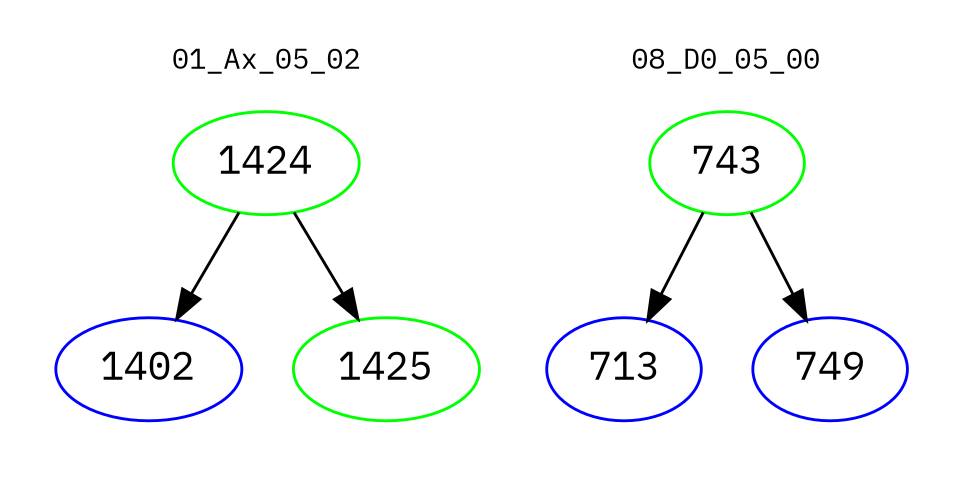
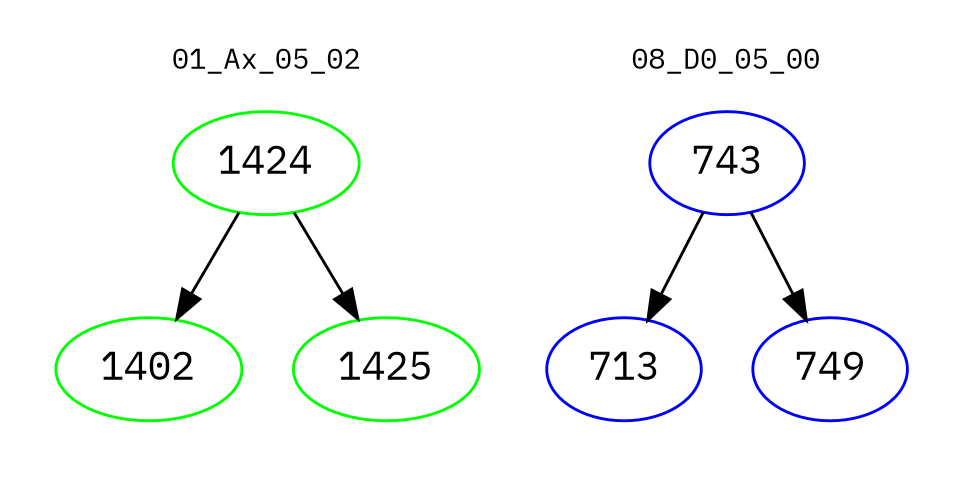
(727, 163) -> (727, 163)
(149, 369) -> (149, 369)
